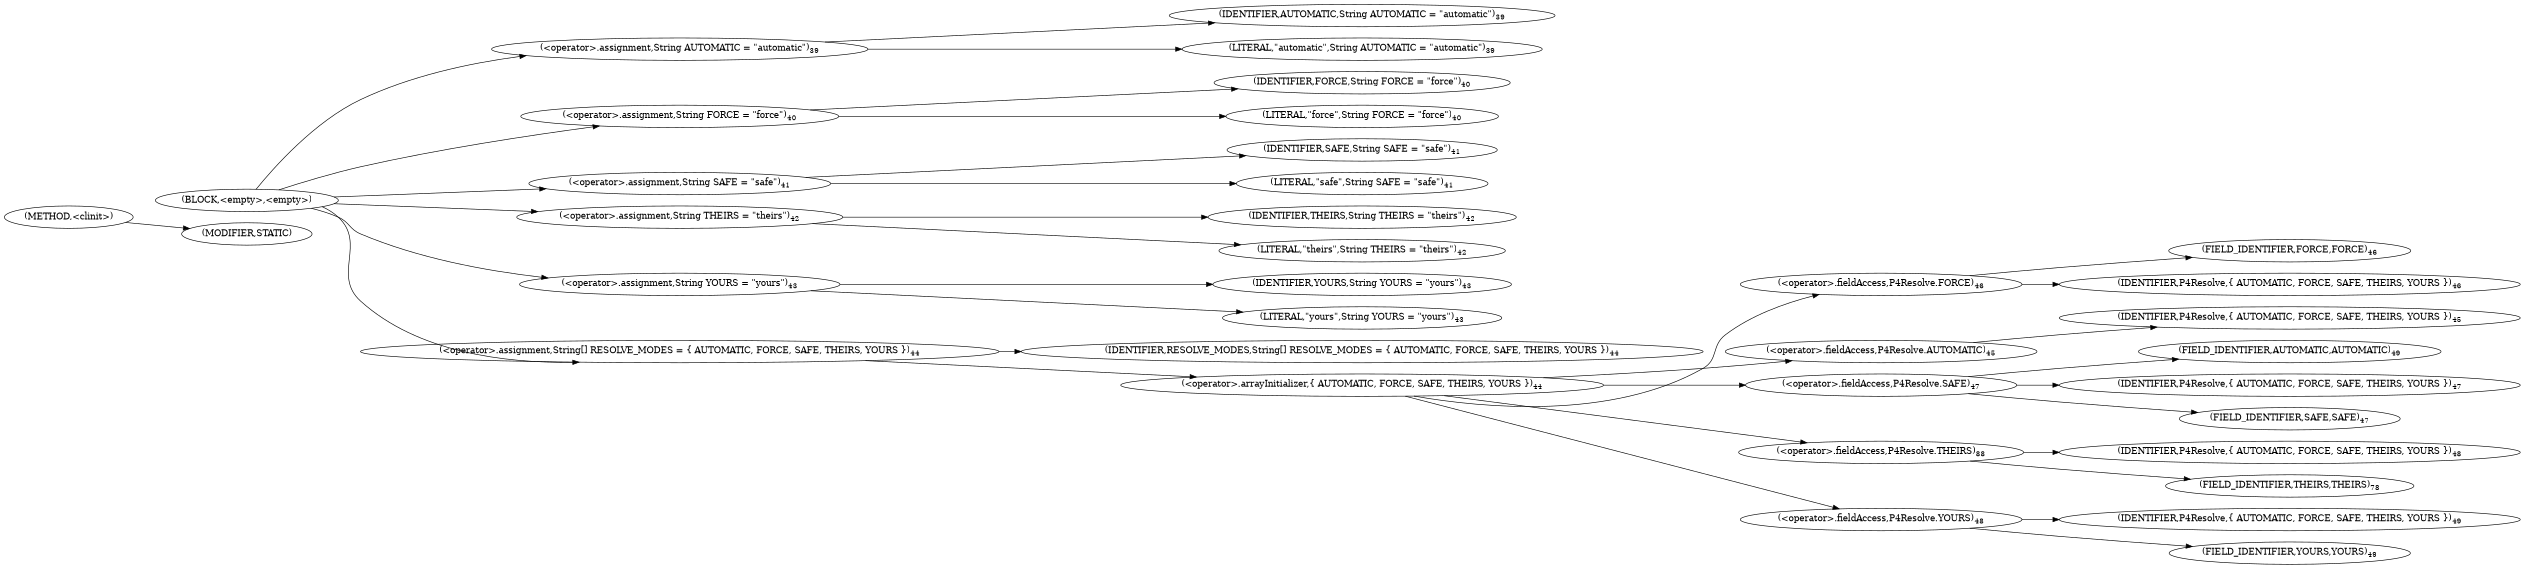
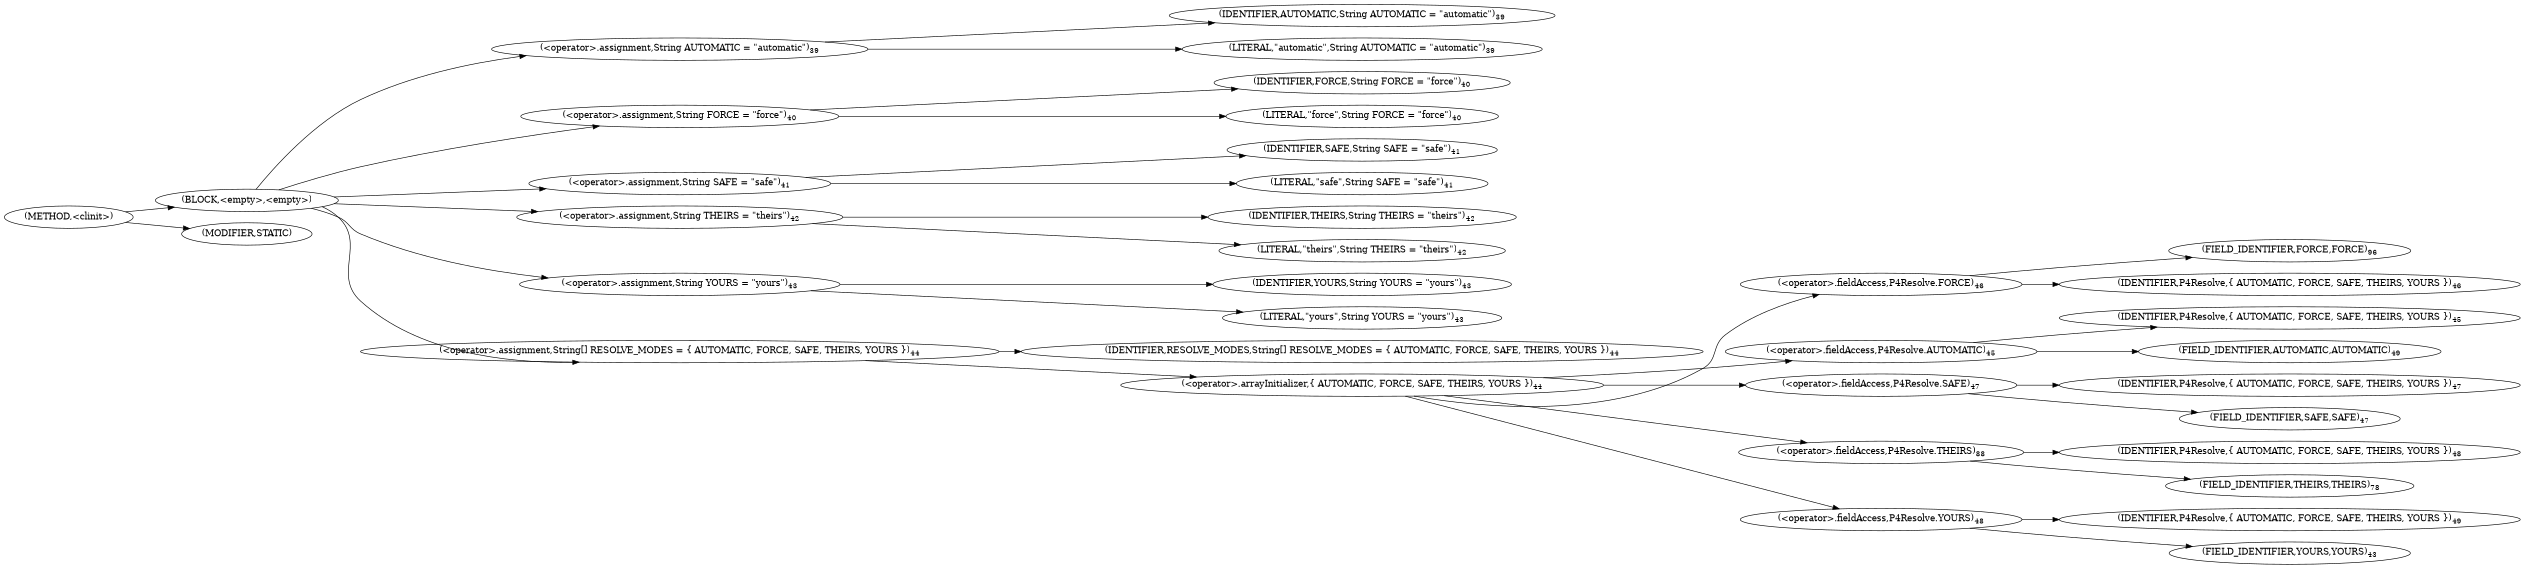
none -> (147, 210)
(2373, 250) -> (2373, 250)
(2070, 367) -> (2085, 352)
(2373, 552) -> (2373, 552)
